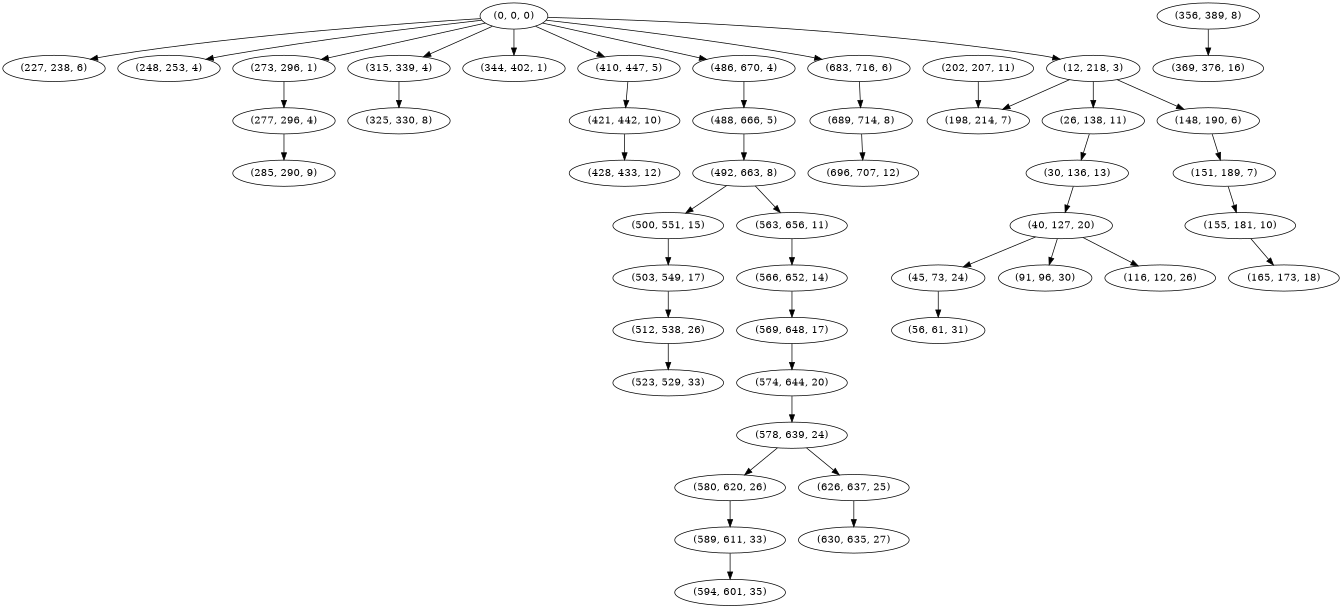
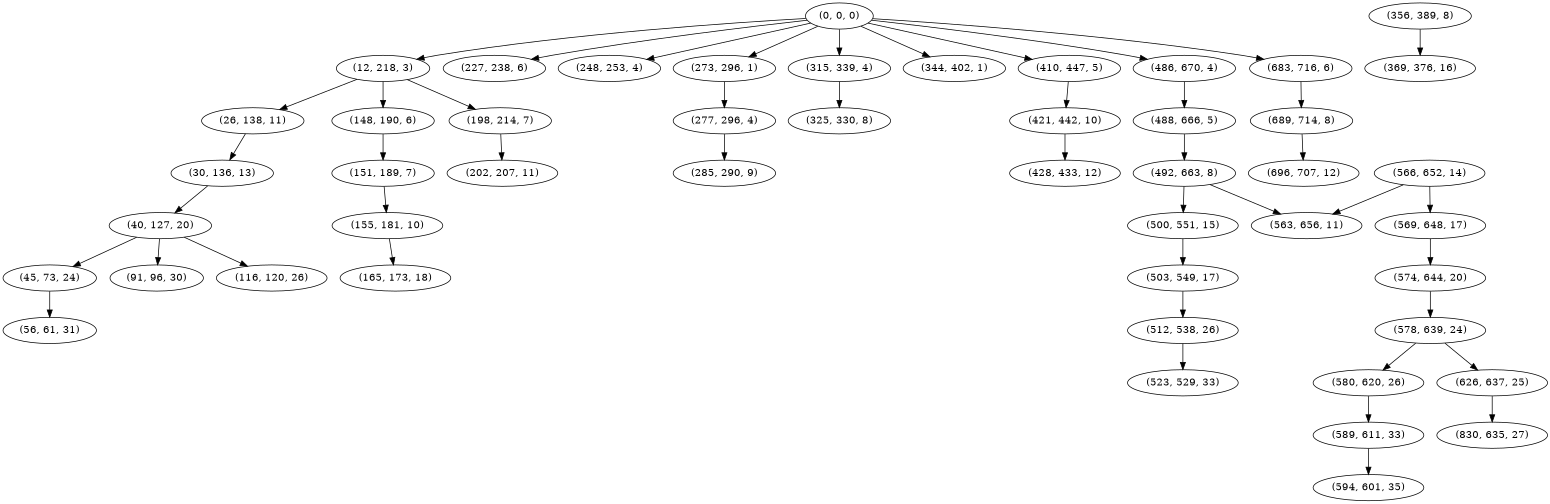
(978, 91) -> (501, 143)
(792, 248) -> (1371, 198)
(854, 540) -> (1492, 435)
